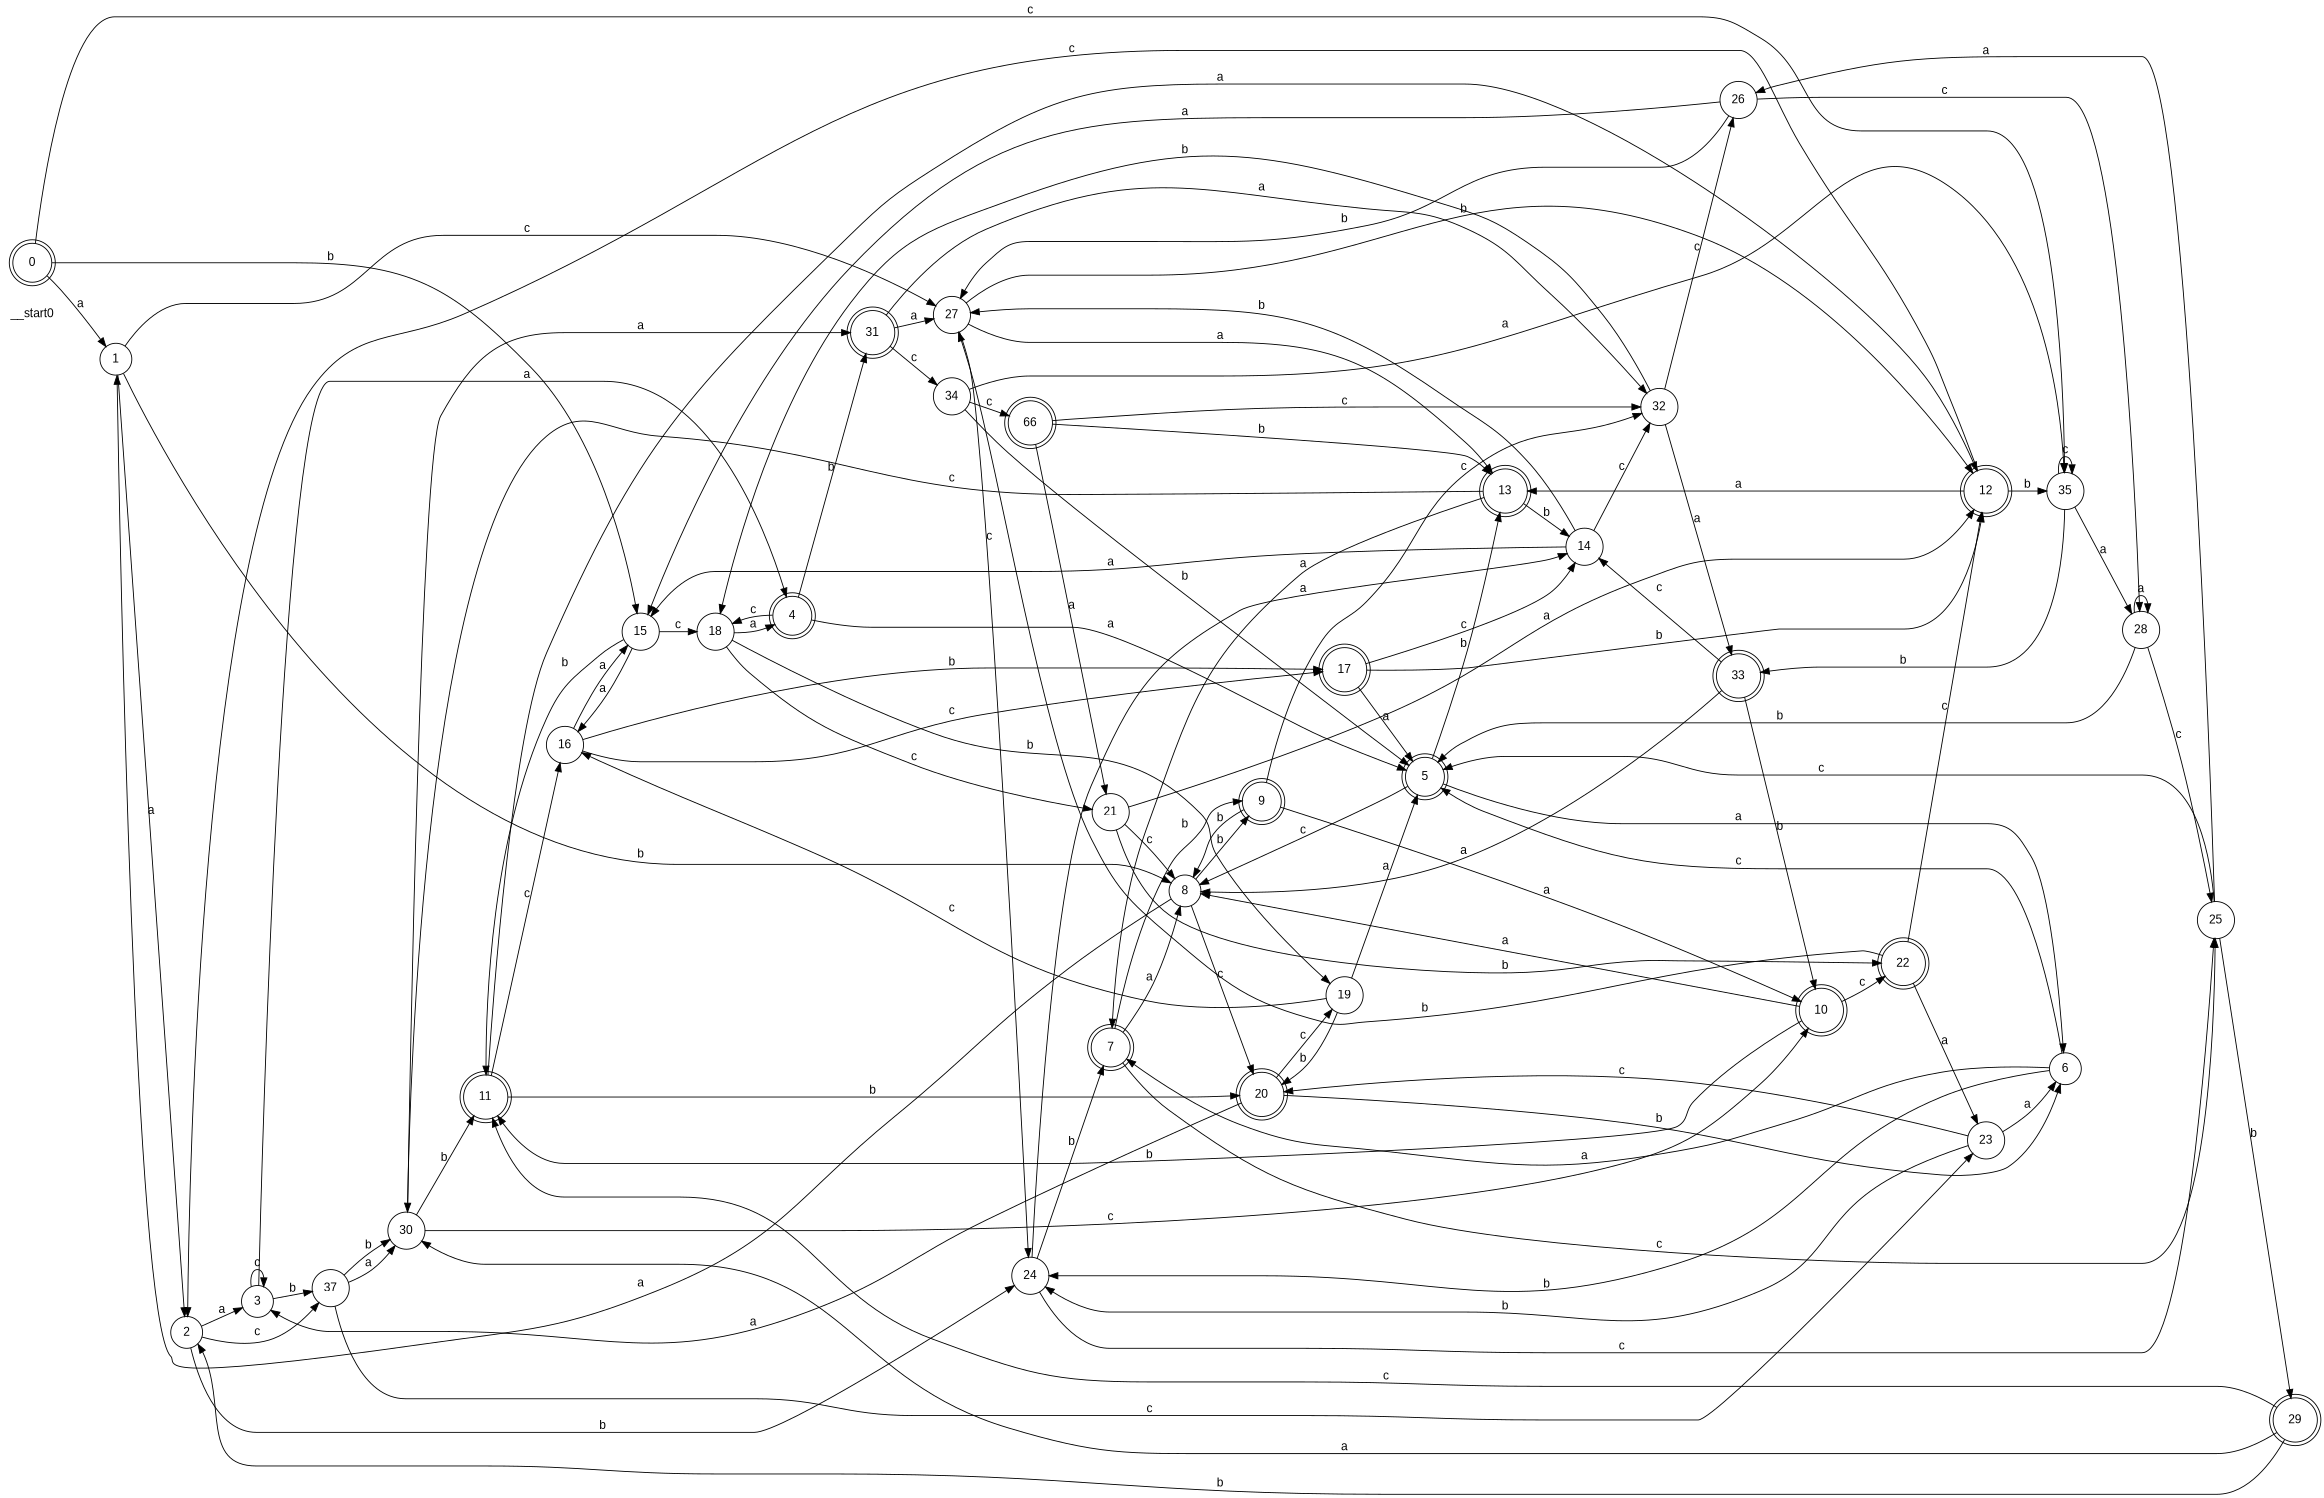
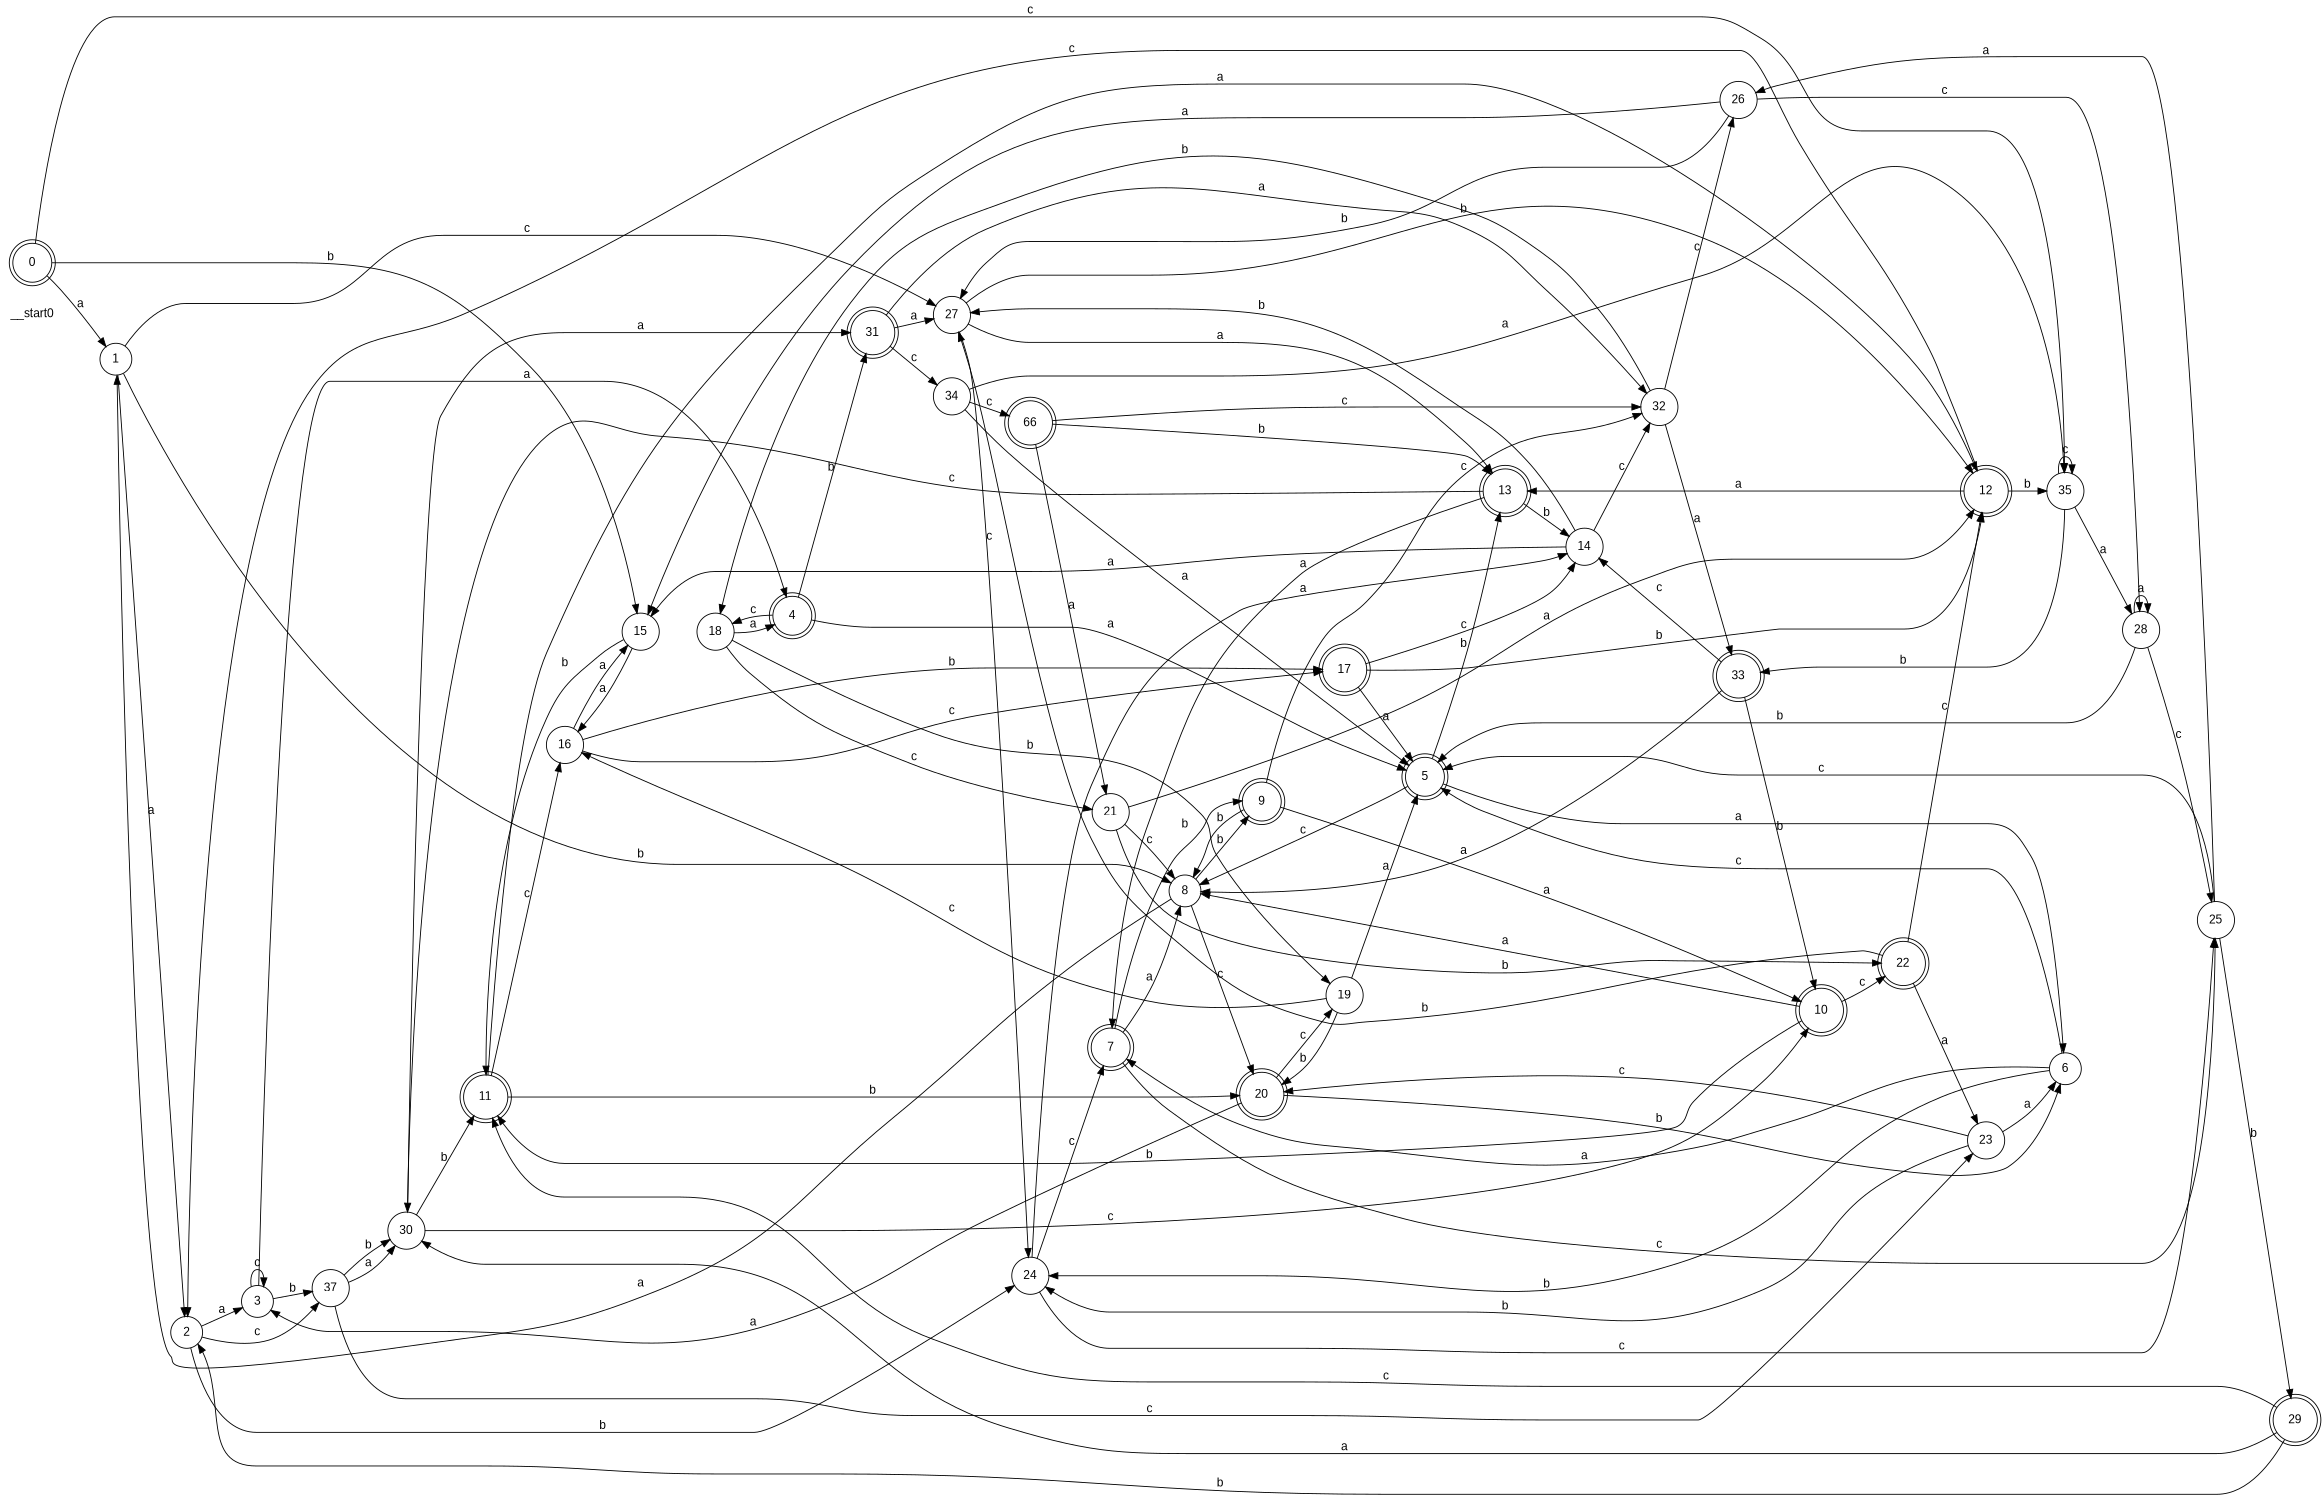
(1185, 576) -> (1185, 576)
(674, 632) -> none
(1072, 1142) -> (1072, 1142)
